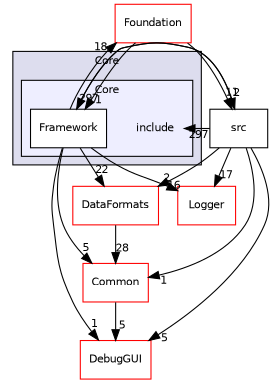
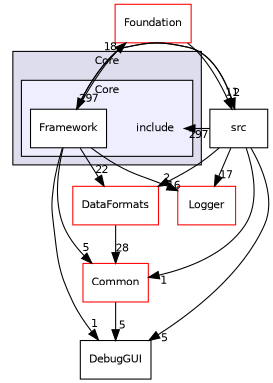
(111, 70) -> none
(116, 360) -> (116, 360)
